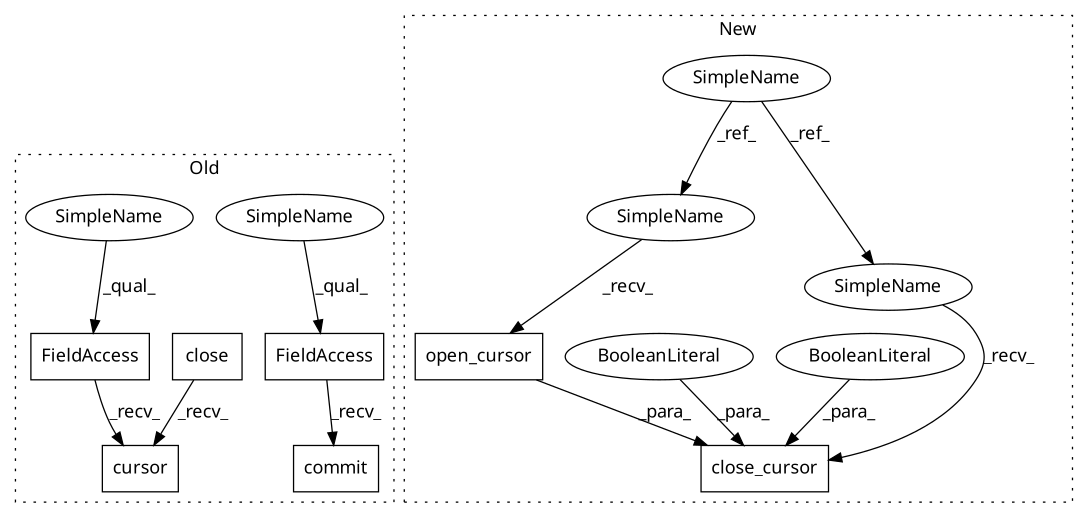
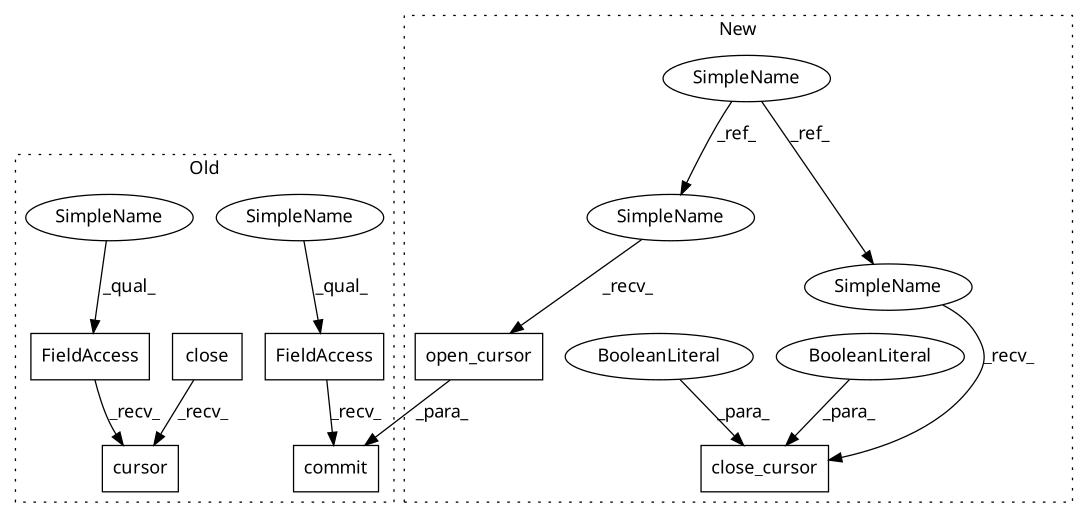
(616, 410) -> (413, 409)
